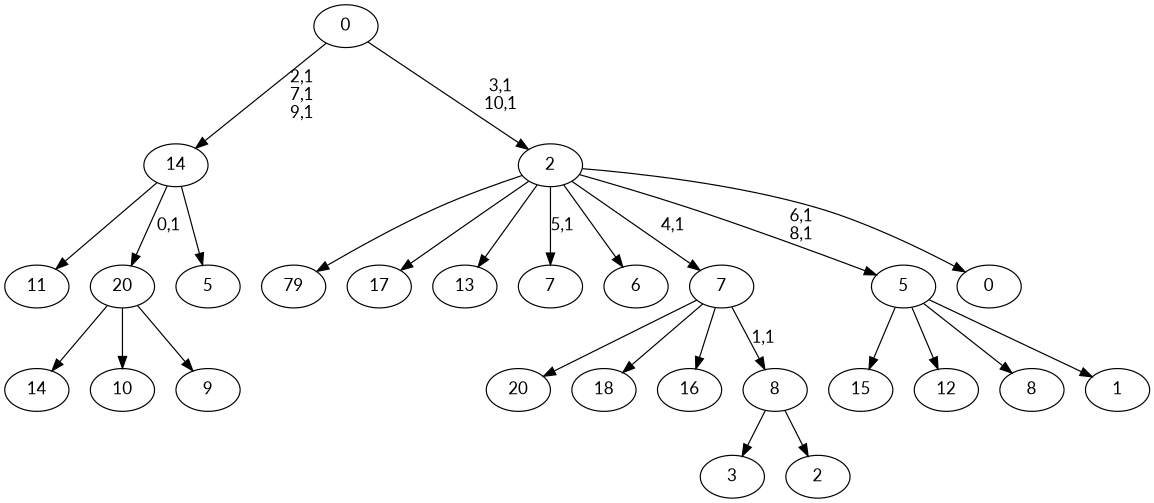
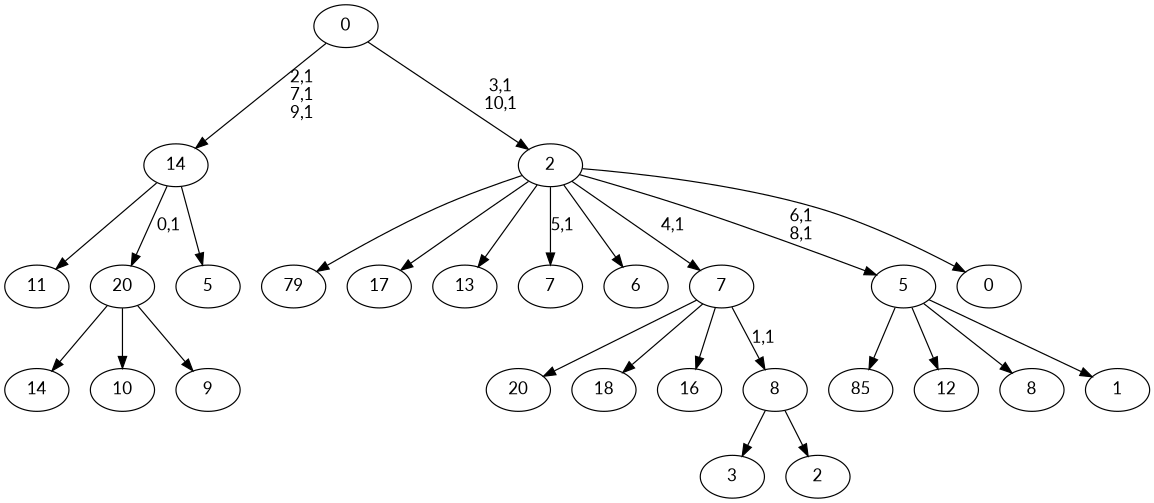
(861, 390) -> (861, 390)
